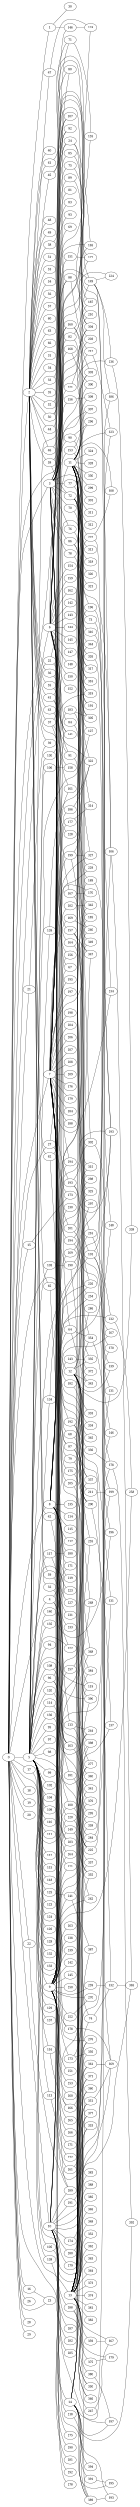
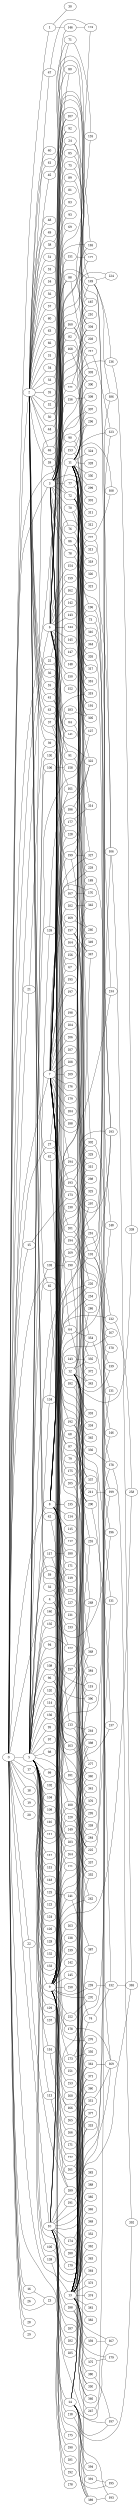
none -> (77, 909)
(91, 917) -> none
none -> (91, 1155)
none -> (56, 1169)
